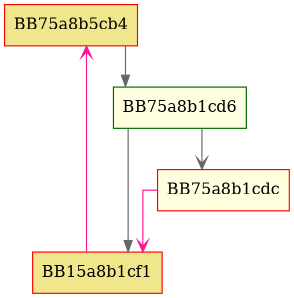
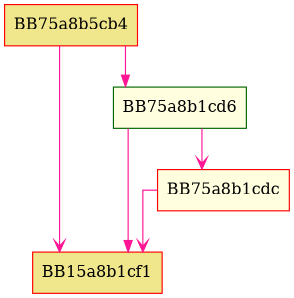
(125, 61) -> (125, 61)
(202, 143) -> (202, 143)
(87, 155) -> (60, 143)
(128, 185) -> (128, 185)
